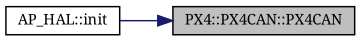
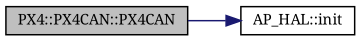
(139, 21) -> (207, 21)
